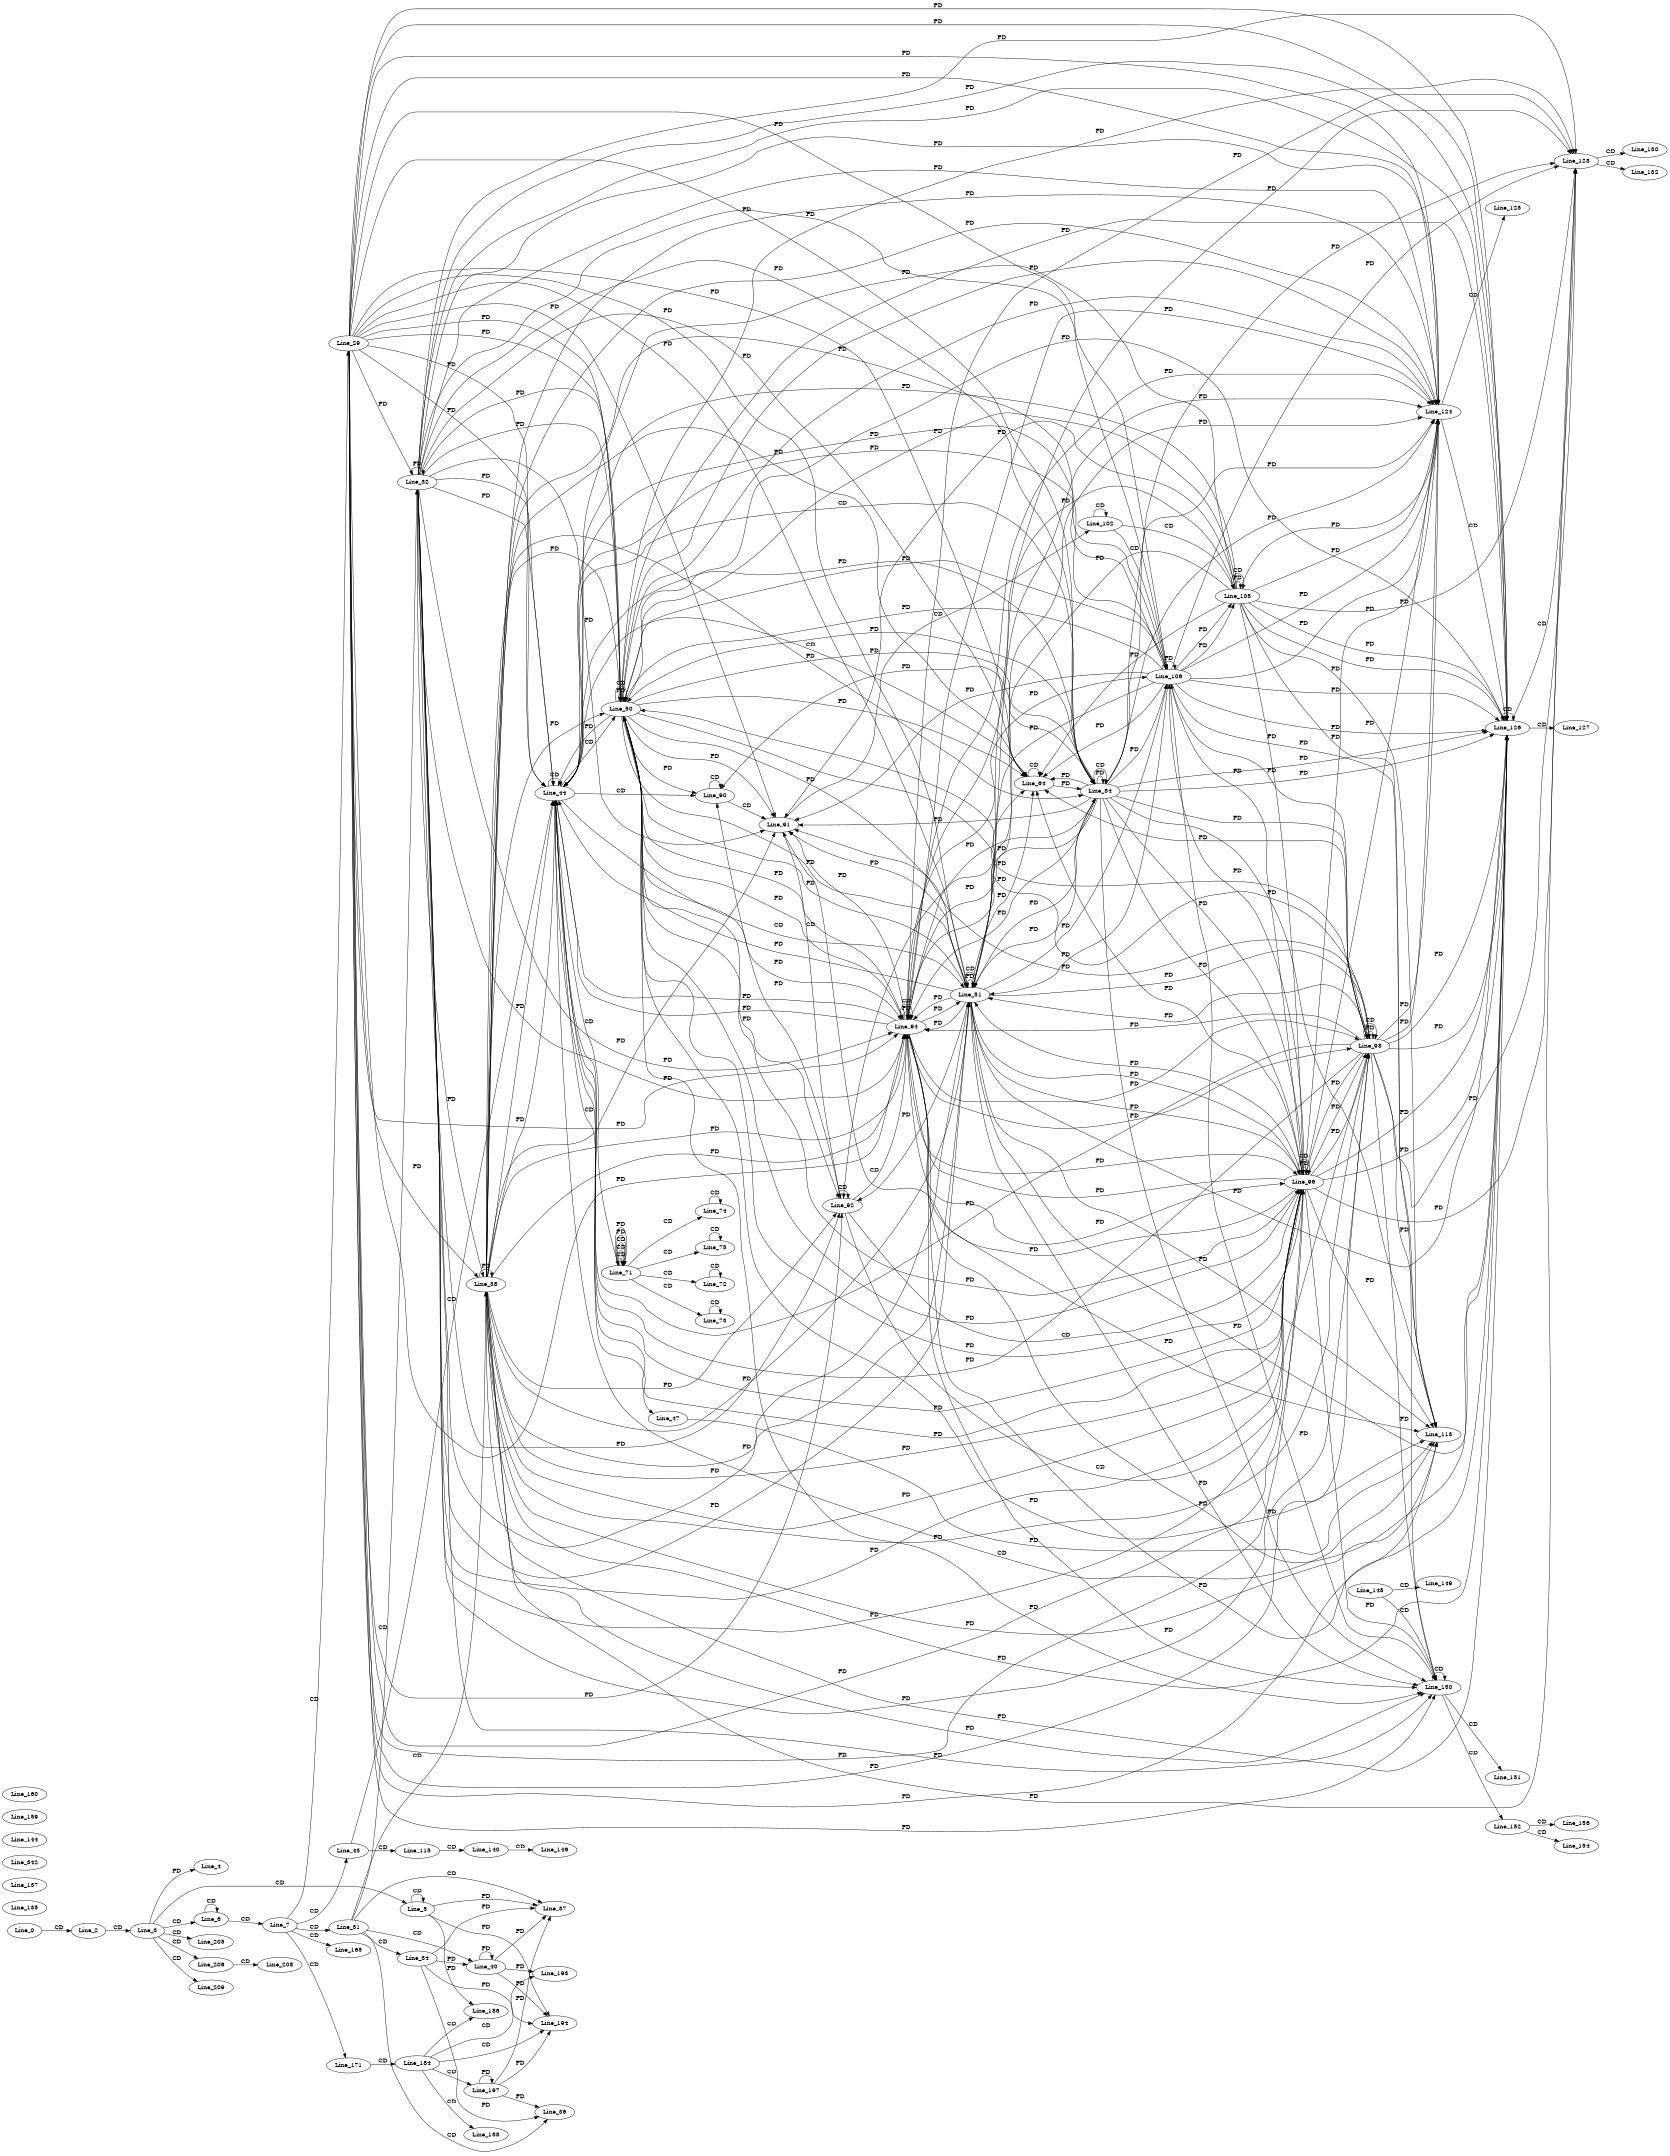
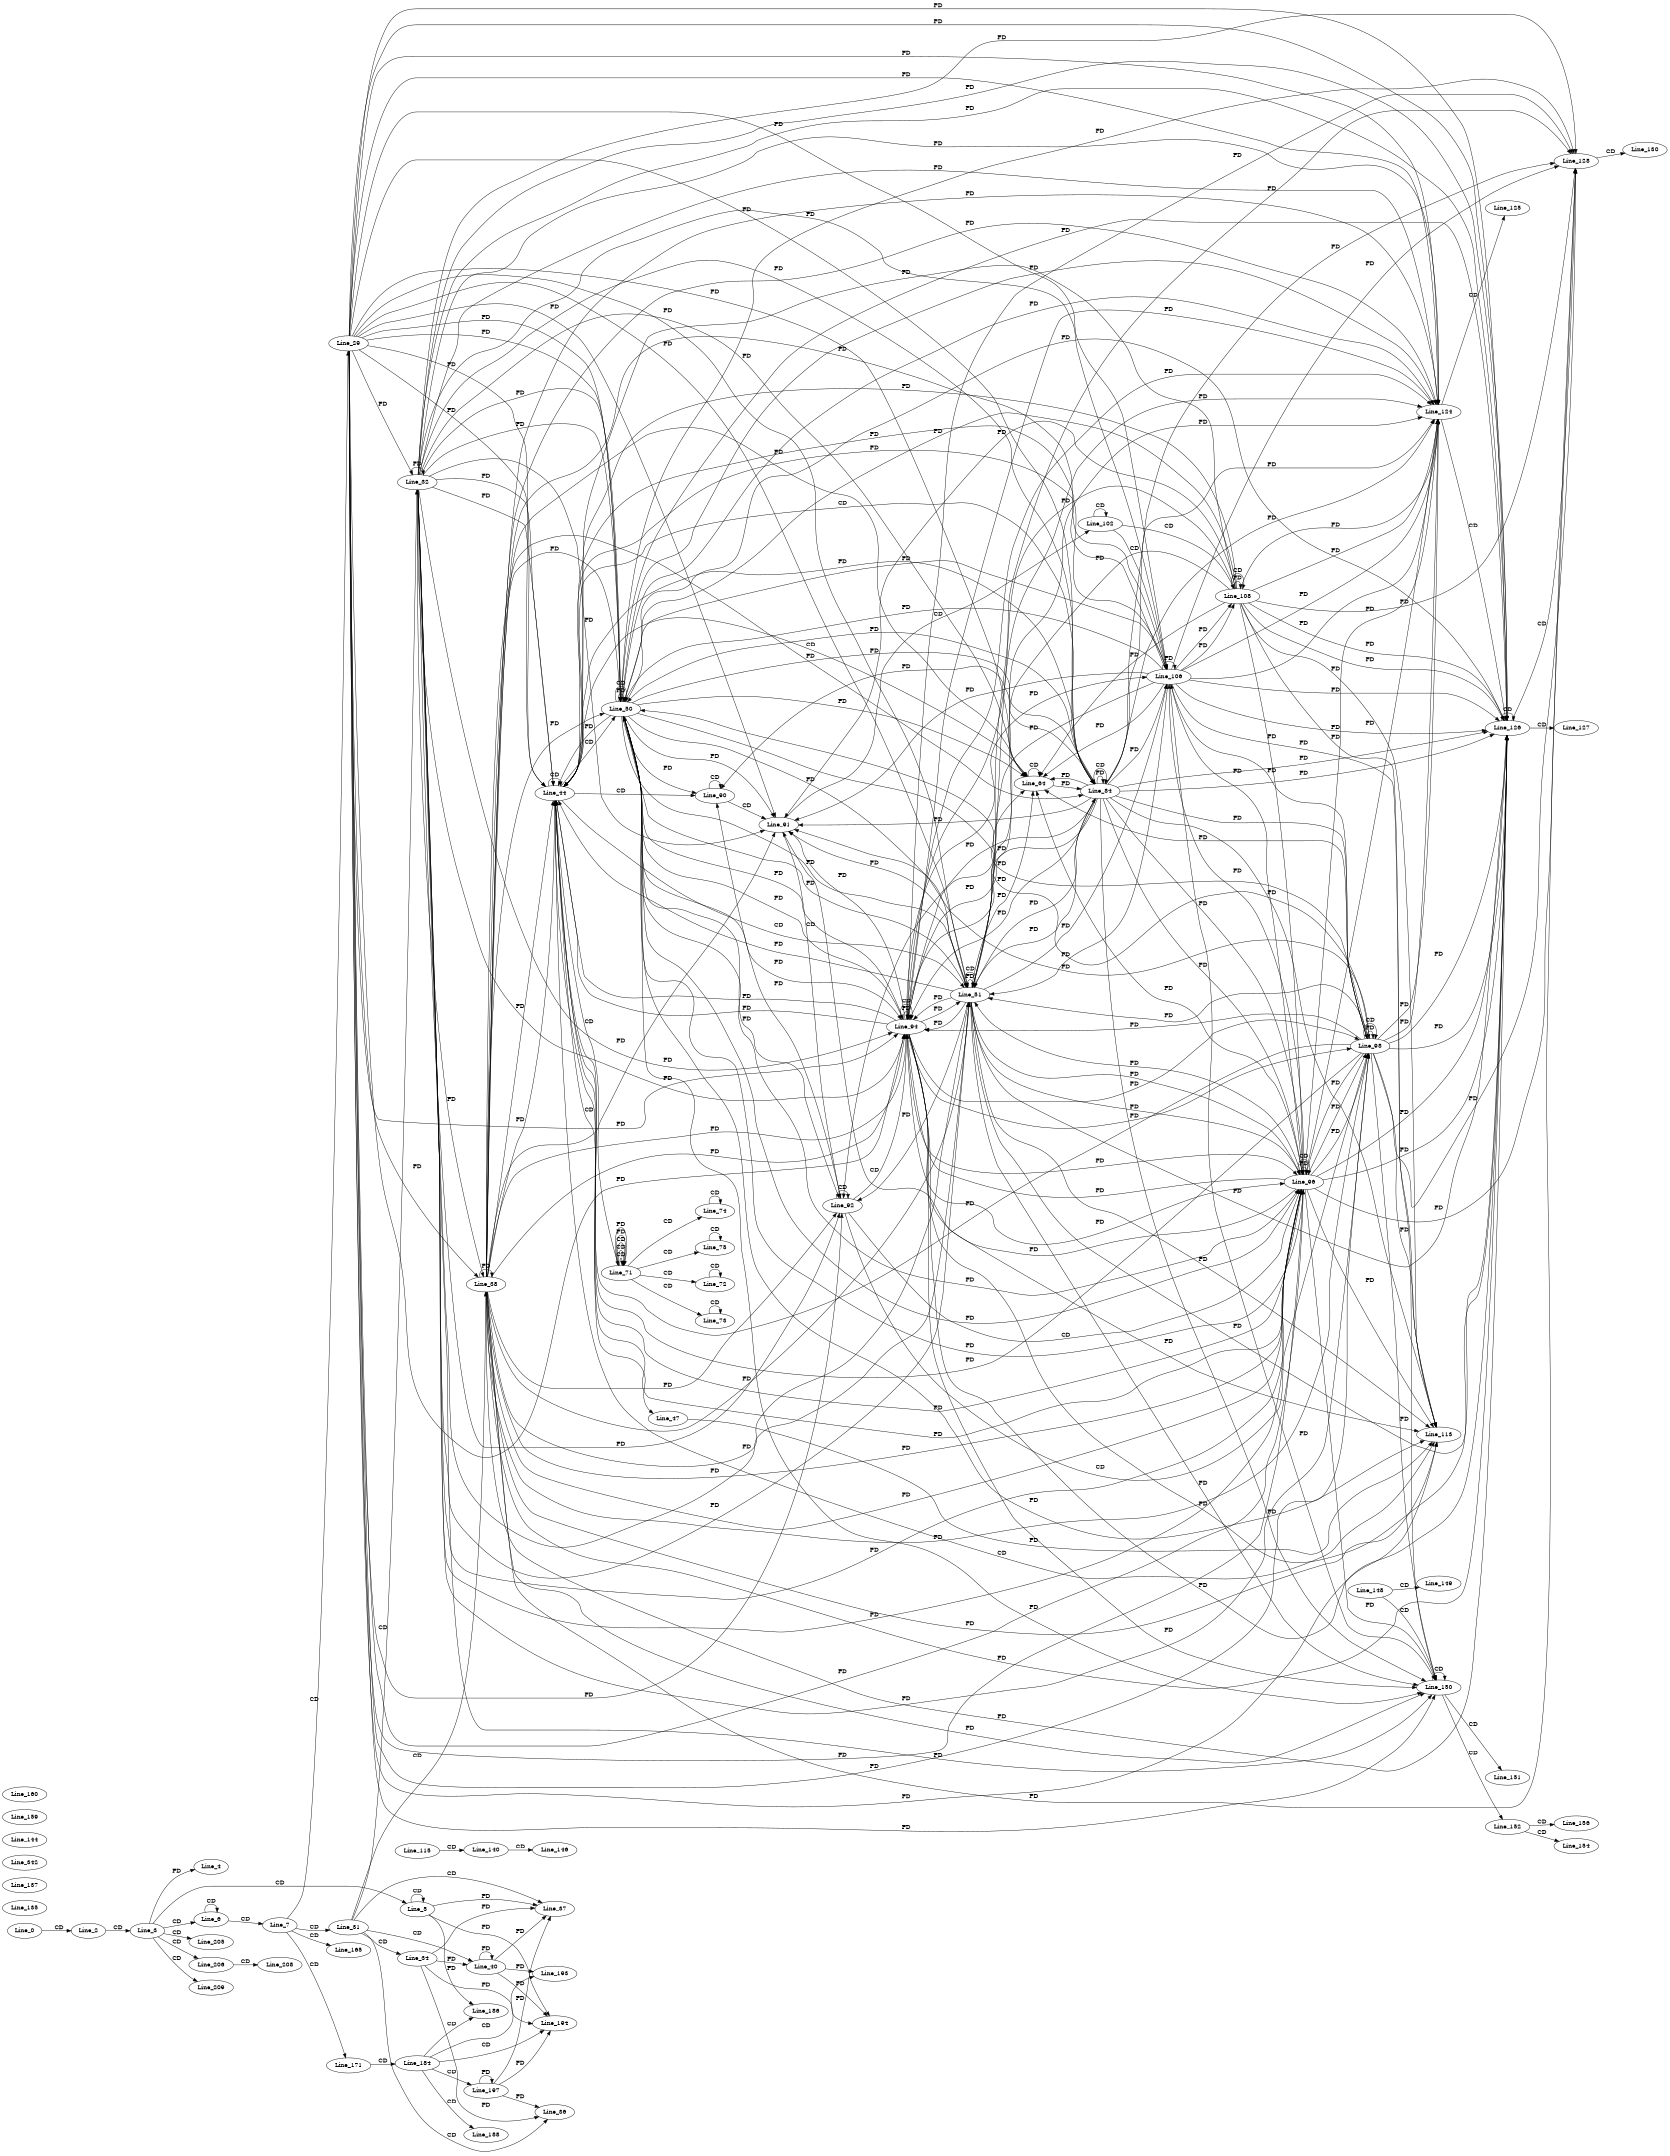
(1645, 173) -> none
(1195, 977) -> none
(349, 1851) -> none
